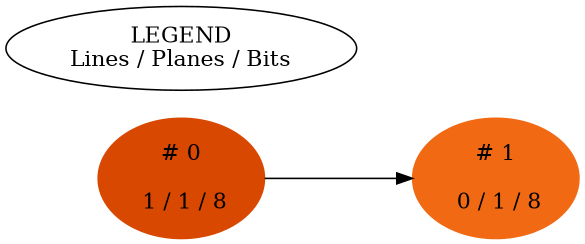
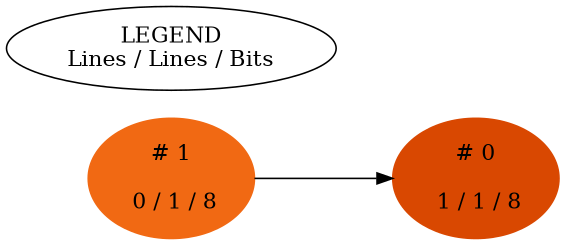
(181, 48) -> (171, 48)
(331, 178) -> (316, 178)
